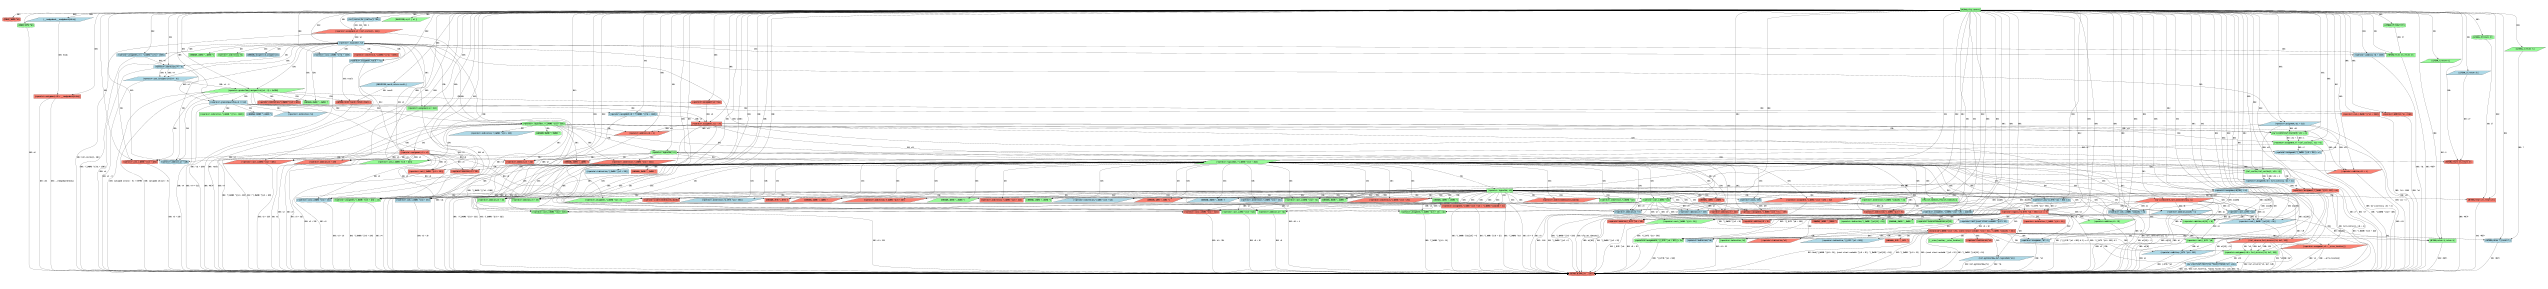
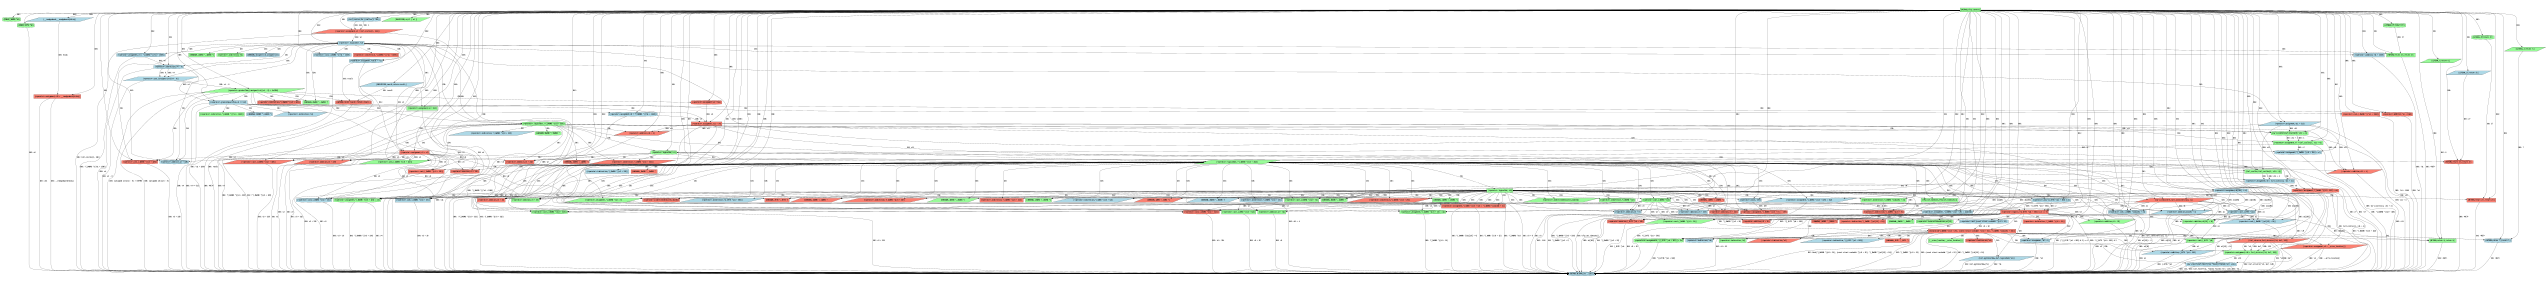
(12, 19) -> (12, 19)
(297, 60) -> (420, 145)
(1775, 167) -> (1884, 206)
(1905, 193) -> (1988, 195)
(491, 200) -> (491, 200)
(1561, 200) -> (1561, 200)
(1809, 200) -> (1809, 200)
none -> (2235, 204)
(1863, 222) -> (1863, 222)
(1582, 274) -> (1582, 274)
